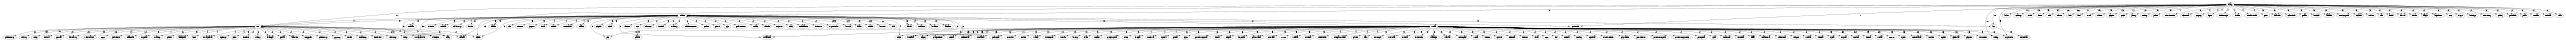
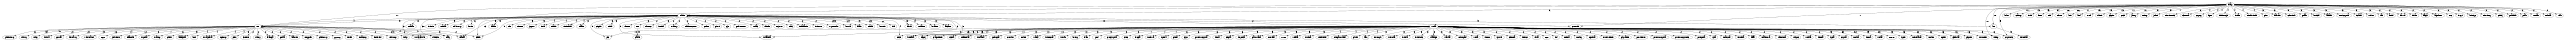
(1097, 37) -> (1097, 37)
